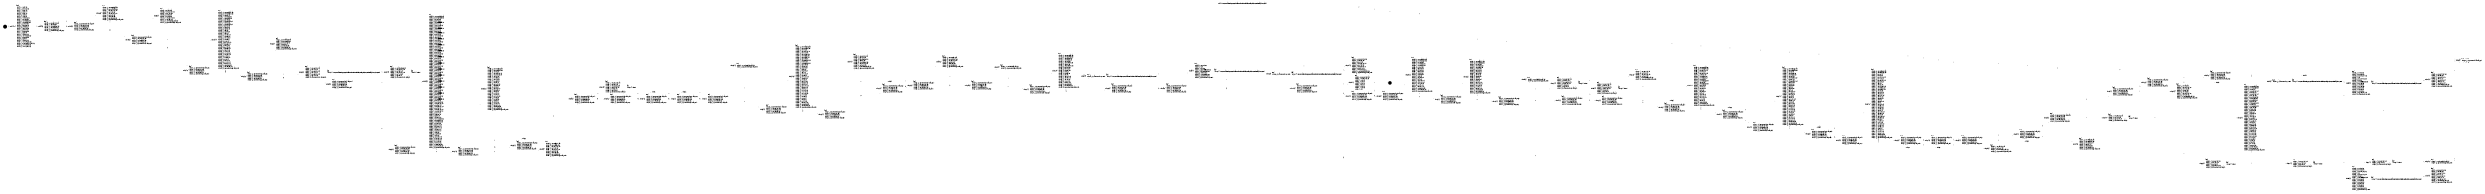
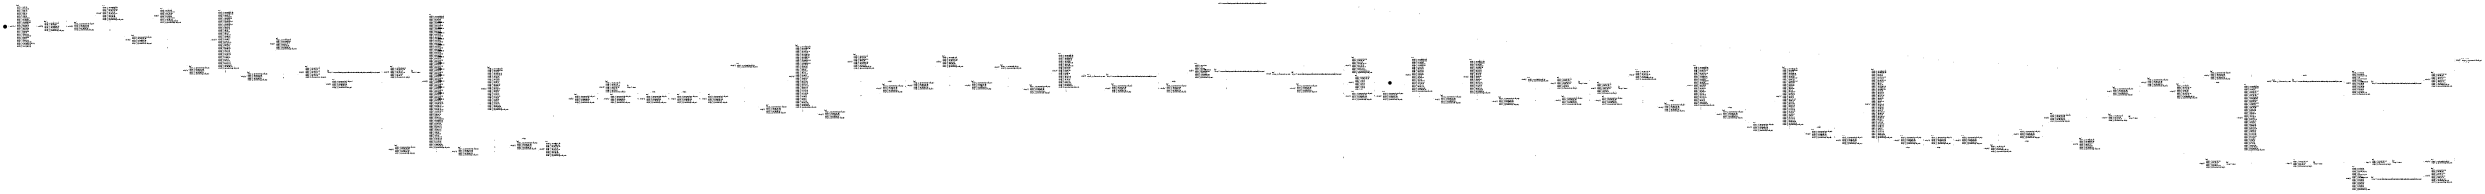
none -> (1174, 82)
